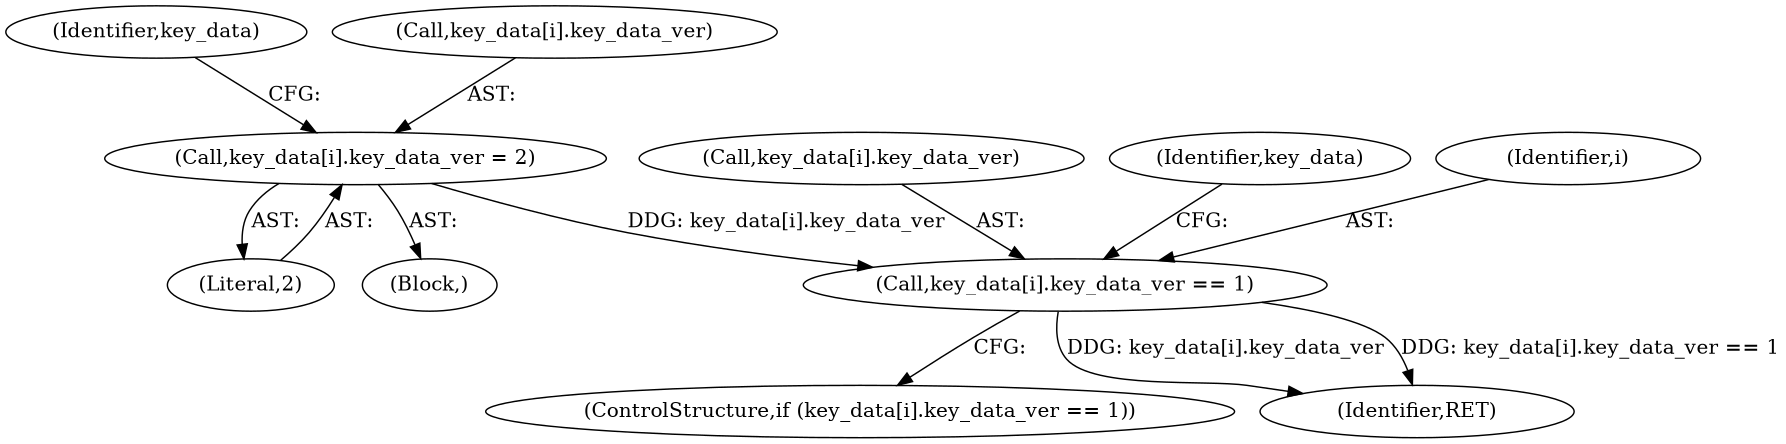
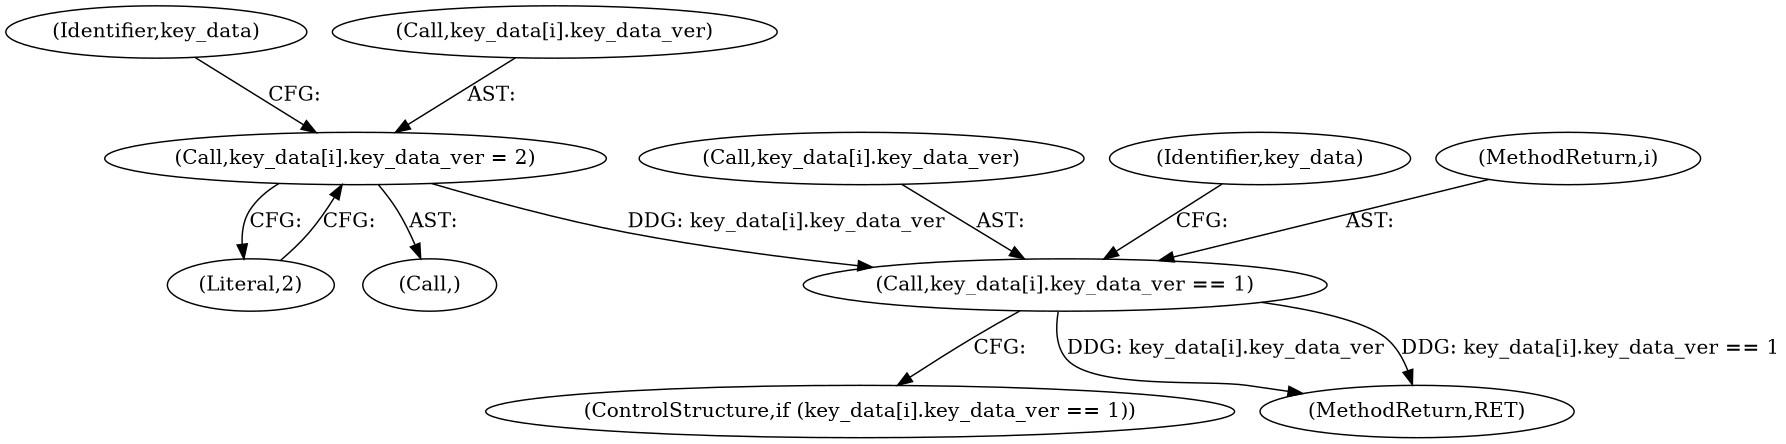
(1568, 159) -> (1568, 159)
(279, 222) -> (279, 222)
(353, 222) -> (353, 222)
(430, 285) -> (430, 285)
(1417, 412) -> (1417, 412)
